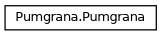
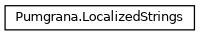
(81, 18) -> (100, 18)
